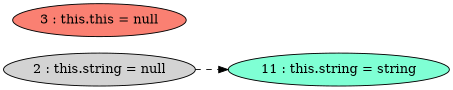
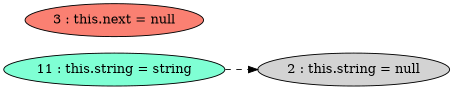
(99, 20) -> (114, 20)
(207, 70) -> (237, 70)
